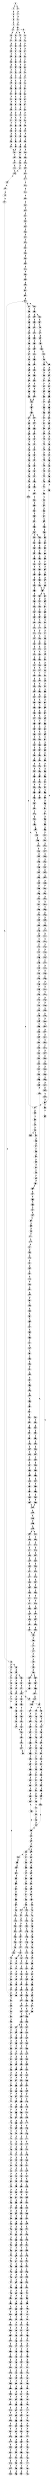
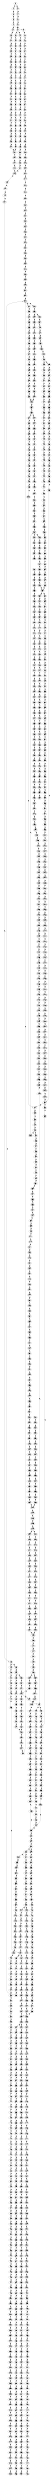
(34, 564) -> none
